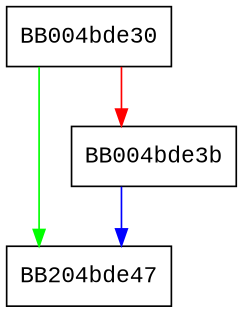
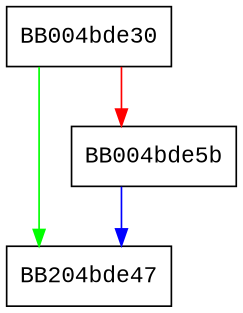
(154, 156) -> (154, 156)
